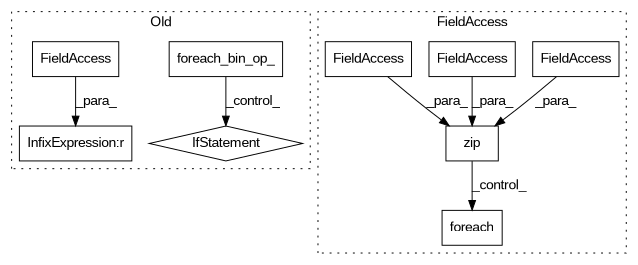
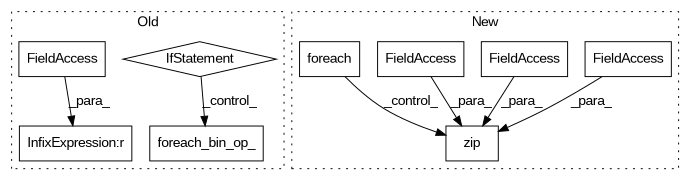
(472, 23) -> (485, 23)
(226, 96) -> (203, 96)
(472, 181) -> (387, 110)
